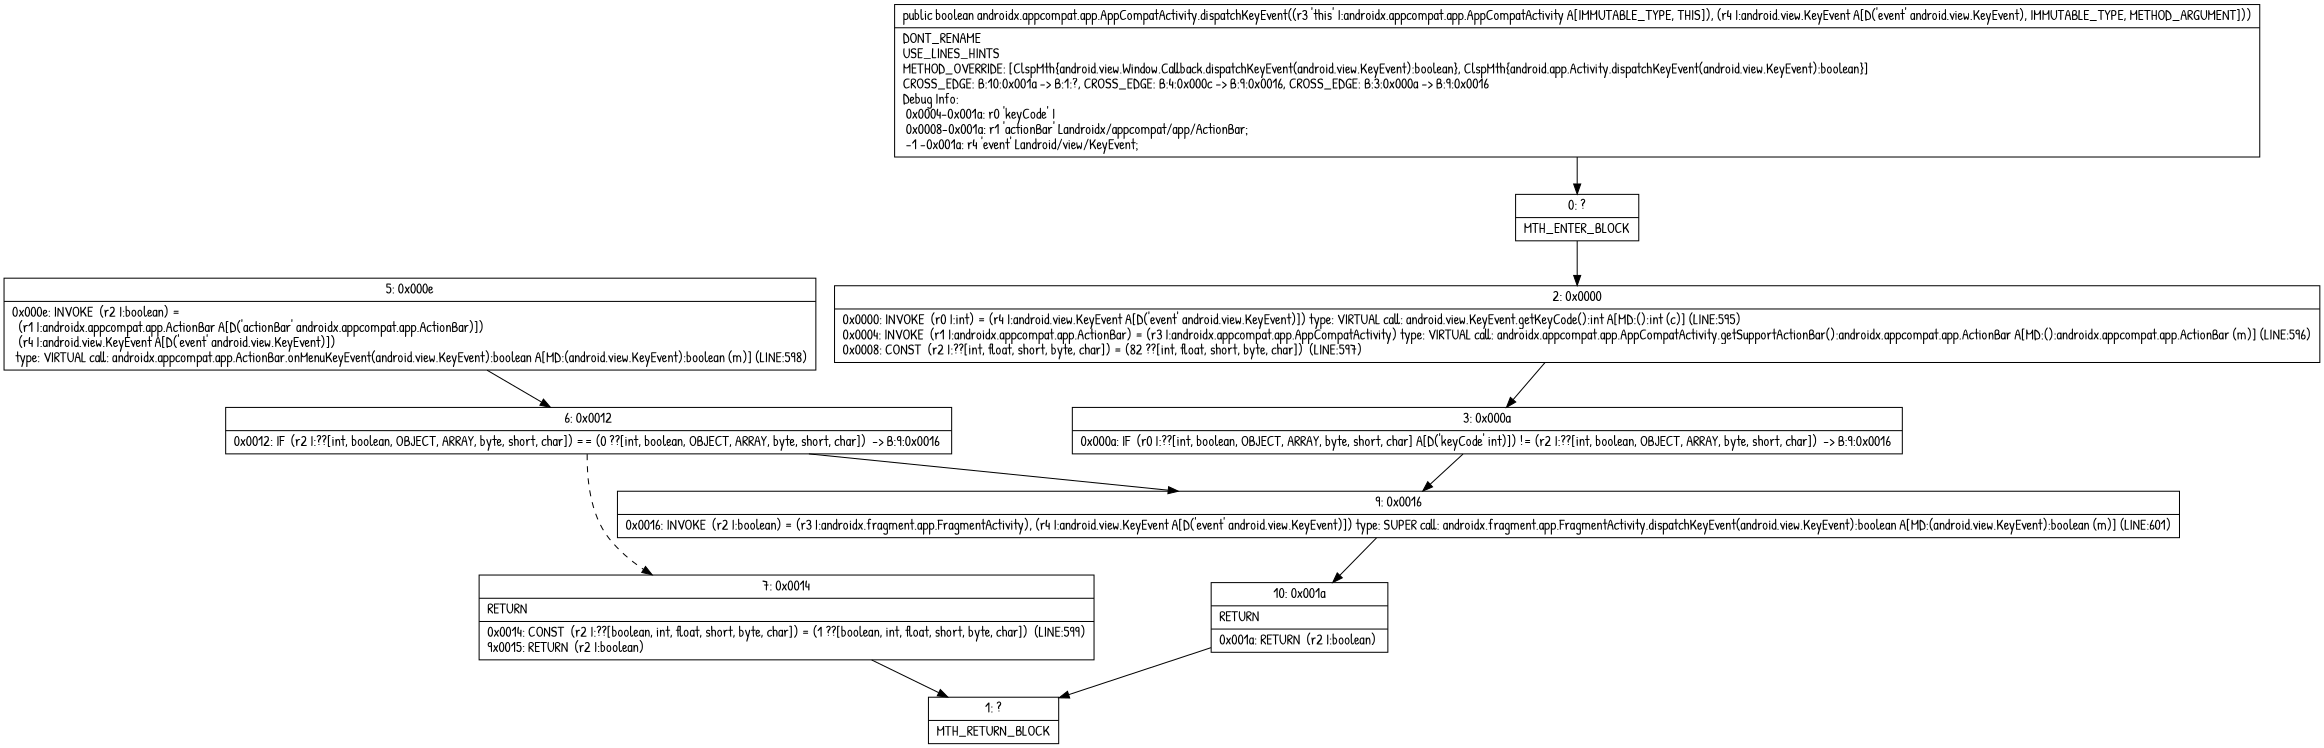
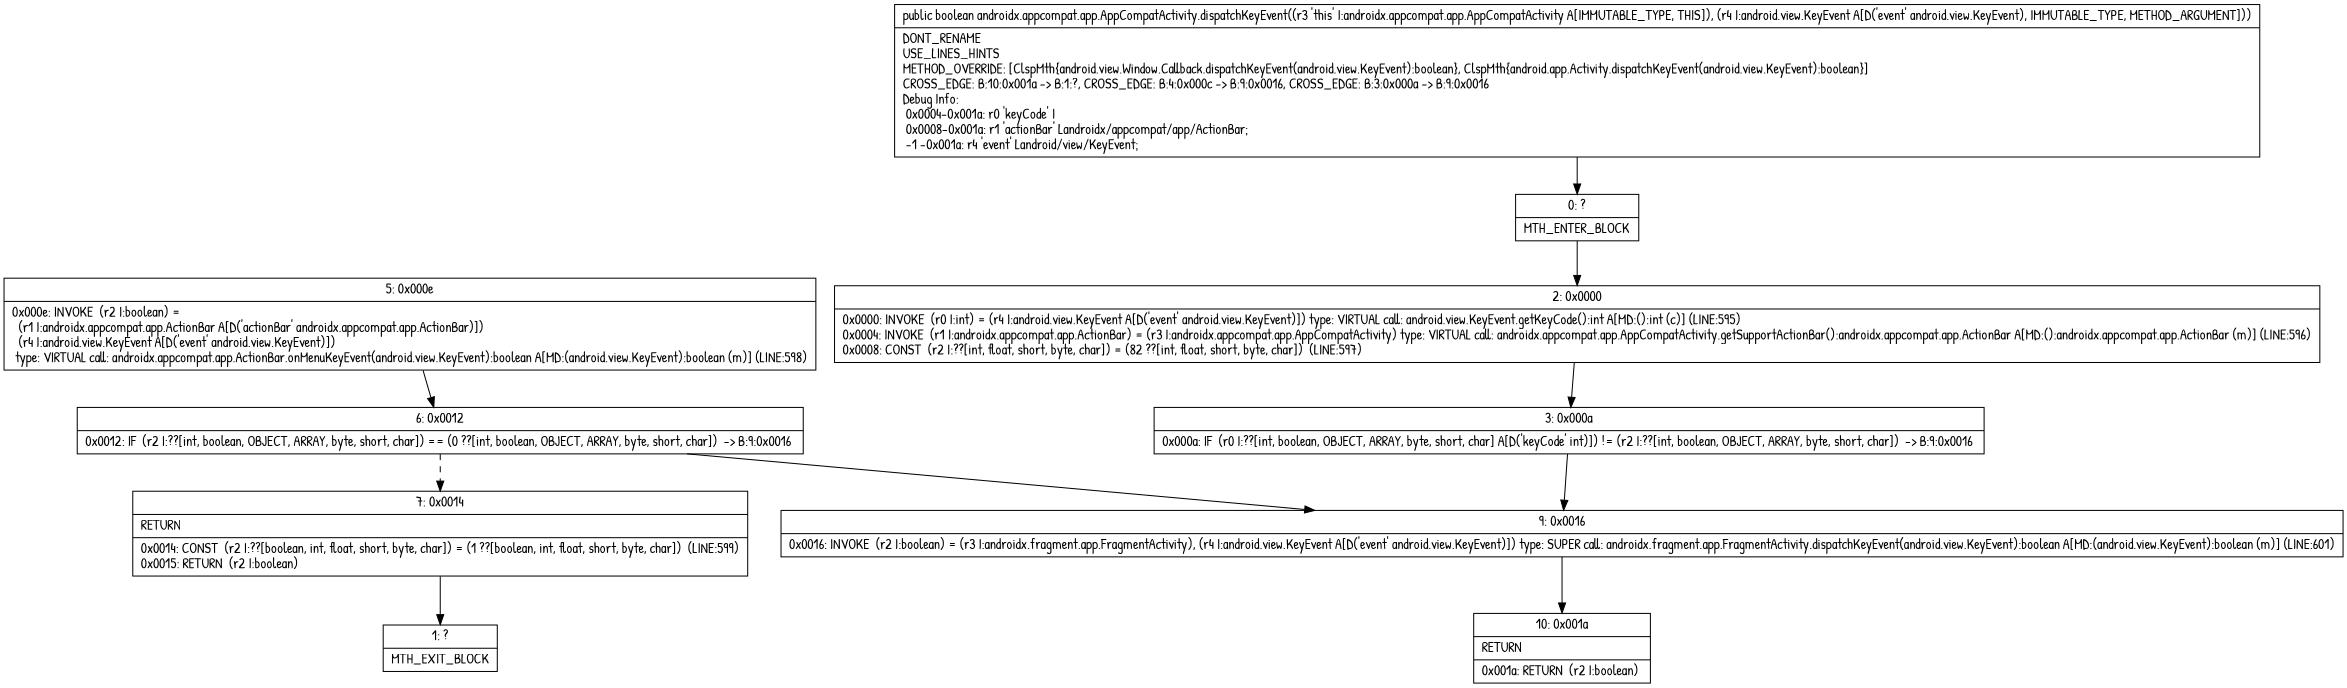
(567, 648) -> (222, 564)
(1140, 671) -> none
(994, 732) -> (440, 659)
